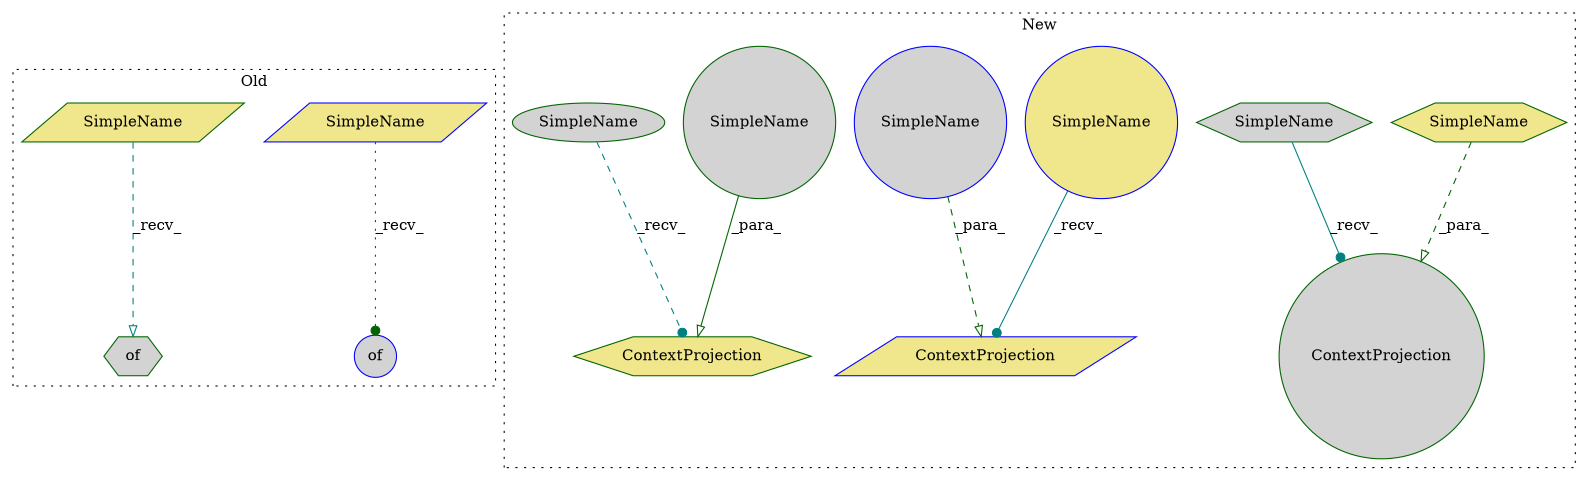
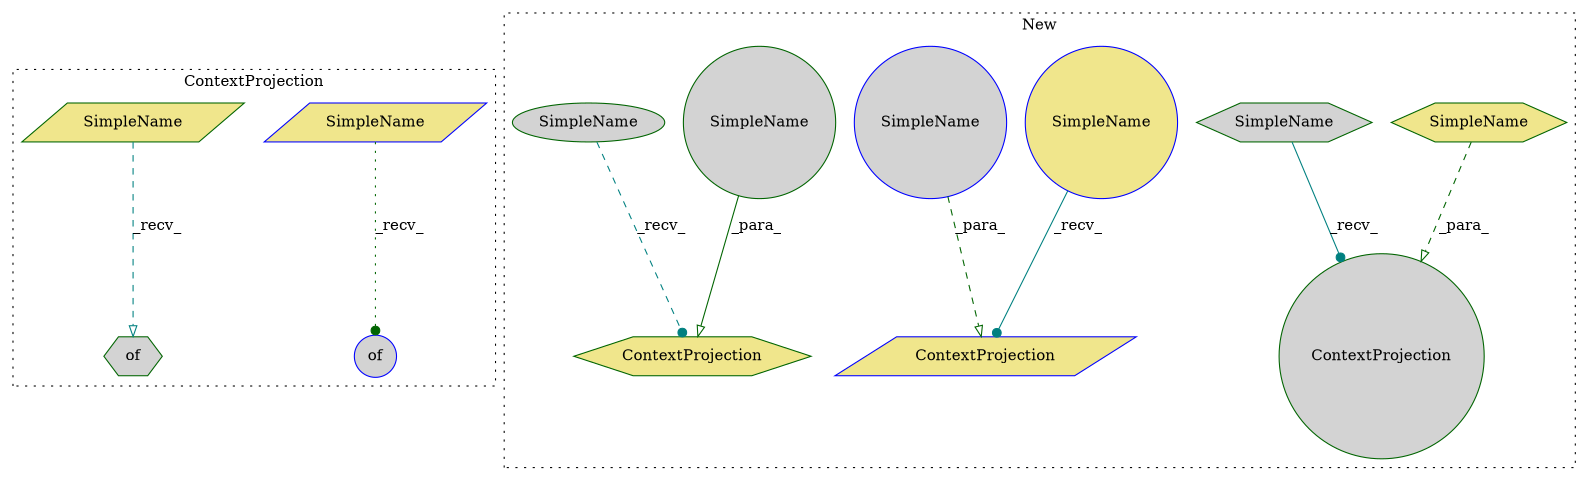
(254, 82) -> (254, 82)
